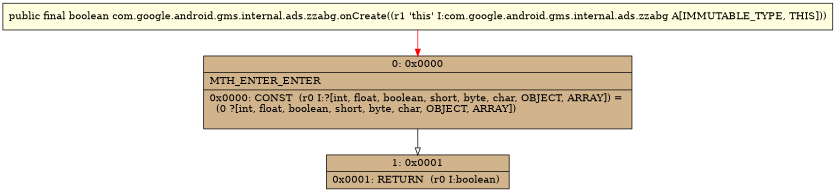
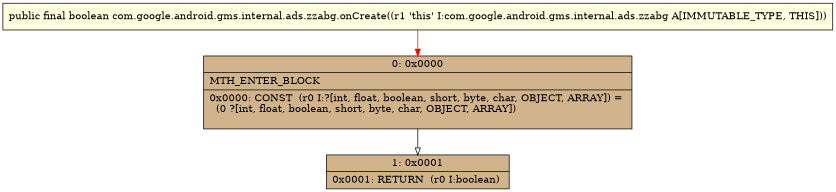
(265, 81) -> (265, 81)
